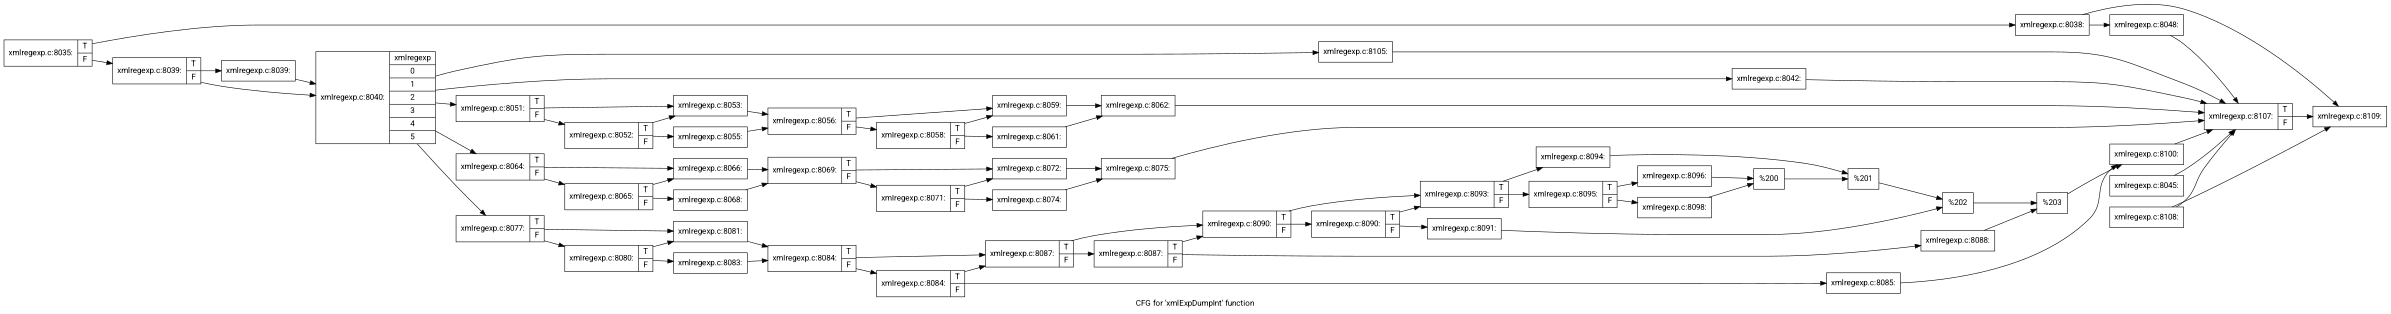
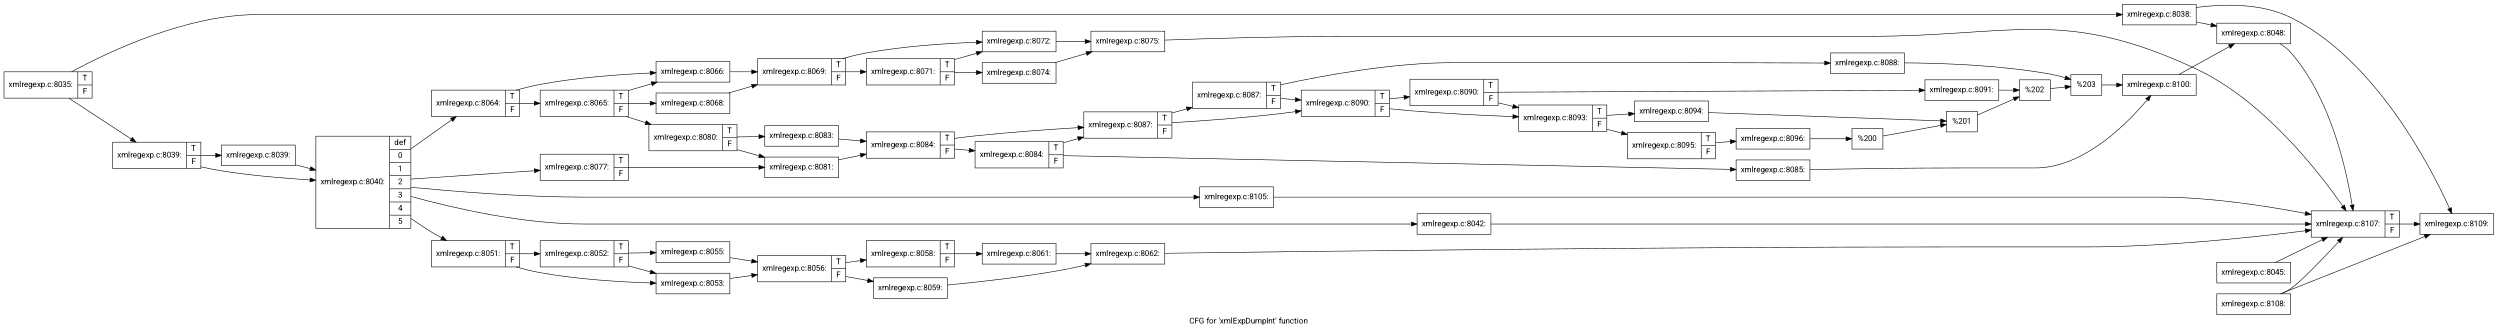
(413, 58) -> (400, 142)
(976, 120) -> none
(2191, 138) -> (2204, 61)
(1675, 208) -> none
(552, 243) -> (636, 120)
